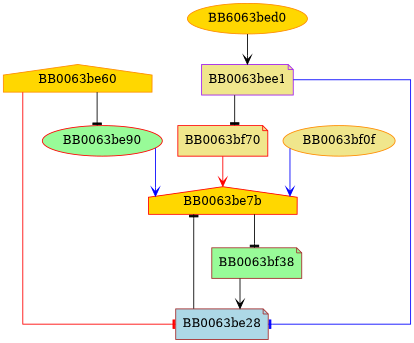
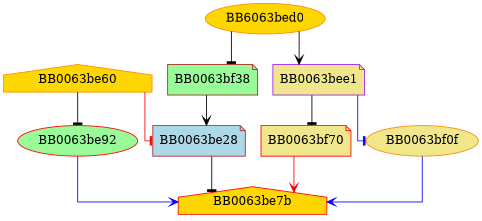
(102, 141) -> (78, 141)
(411, 212) -> (358, 120)
(254, 229) -> (231, 46)
